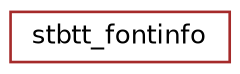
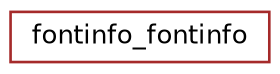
(120, 37) -> (140, 37)
